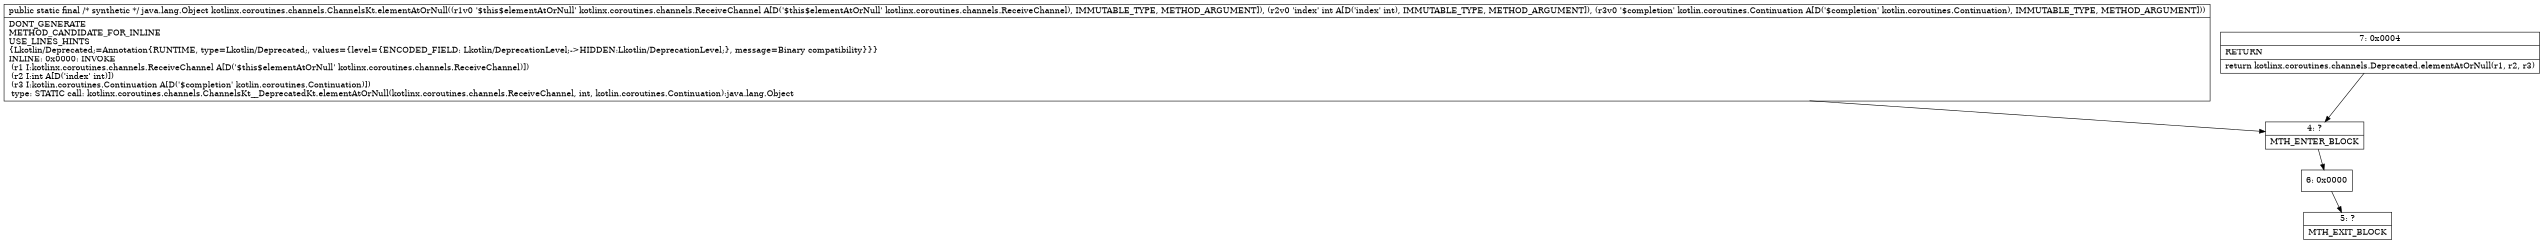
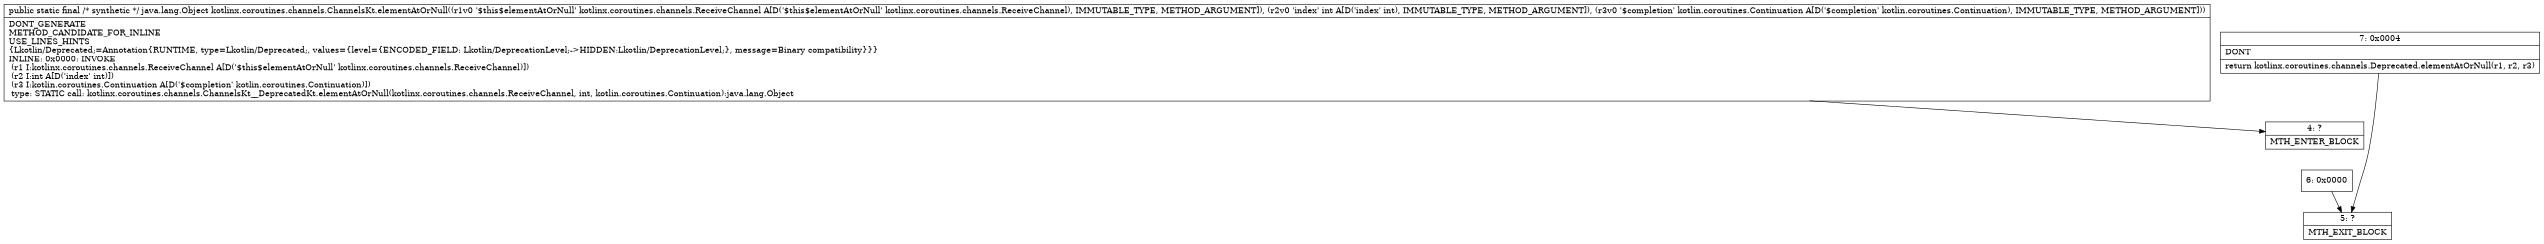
(2244, 52) -> (2238, 52)
(2346, 95) -> (2371, 141)
(2320, 157) -> none
